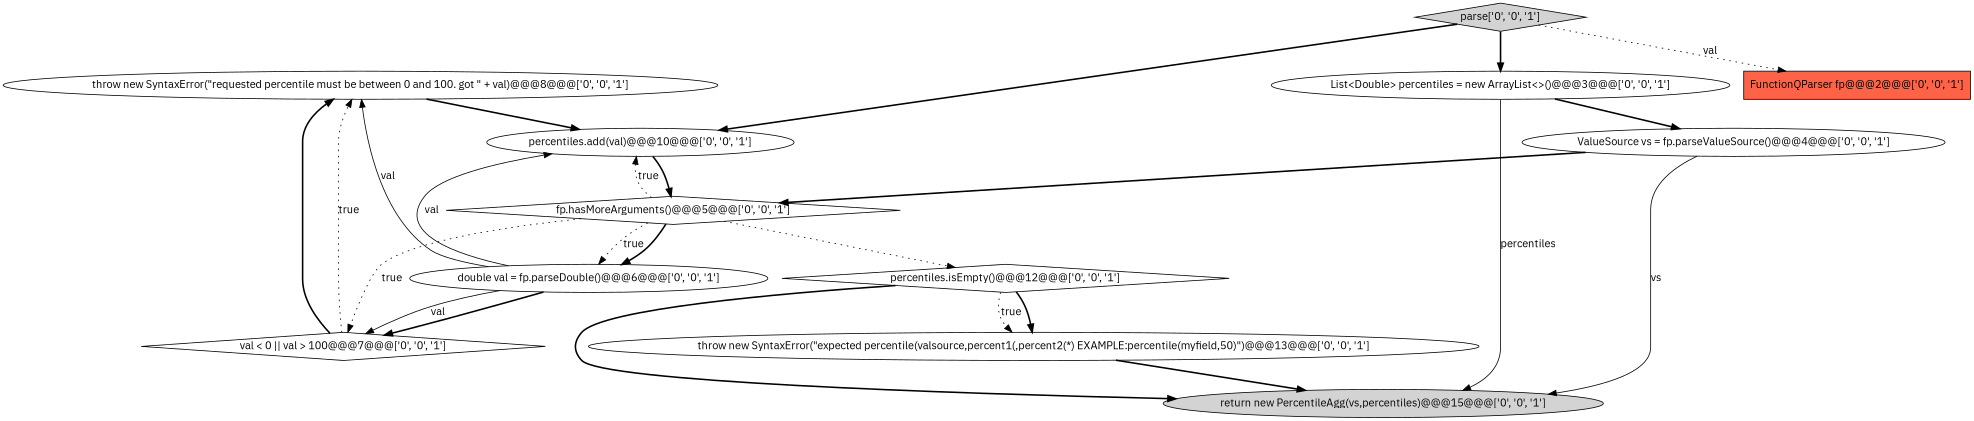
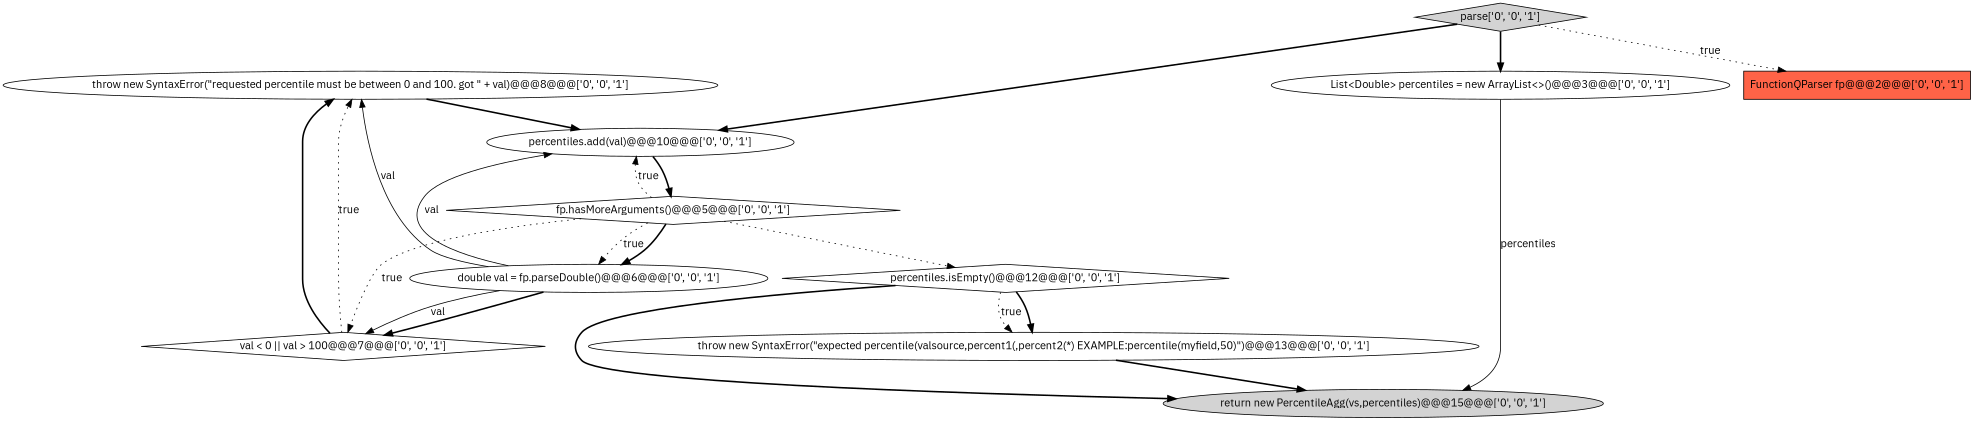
(1711, 51) -> (1711, 51)
(1734, 142) -> none
